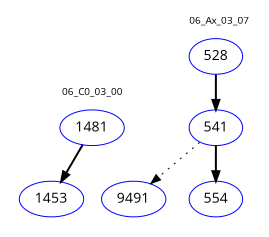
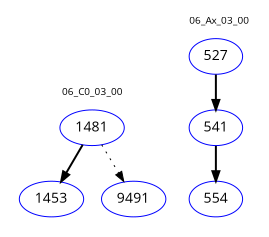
(219, 21) -> (219, 21)
(216, 56) -> (216, 56)
(187, 153) -> (110, 159)
